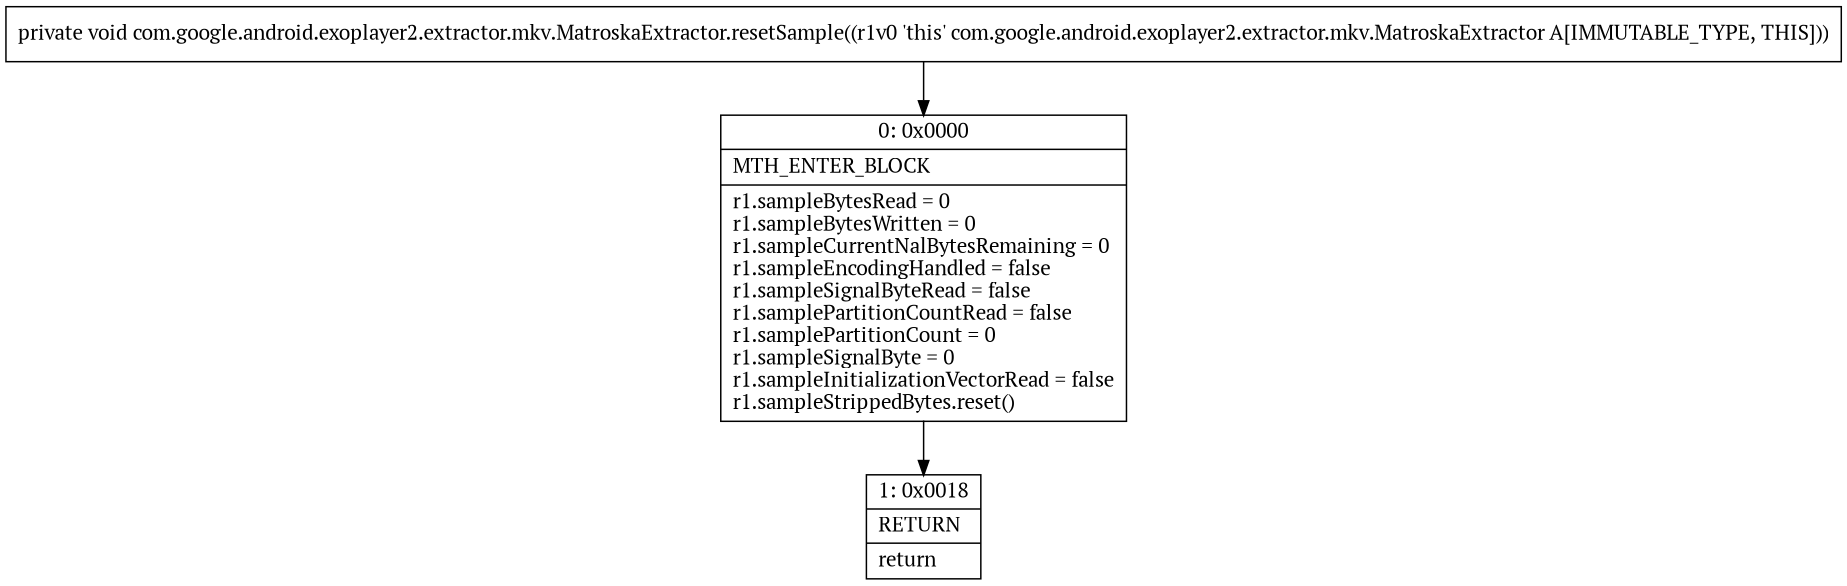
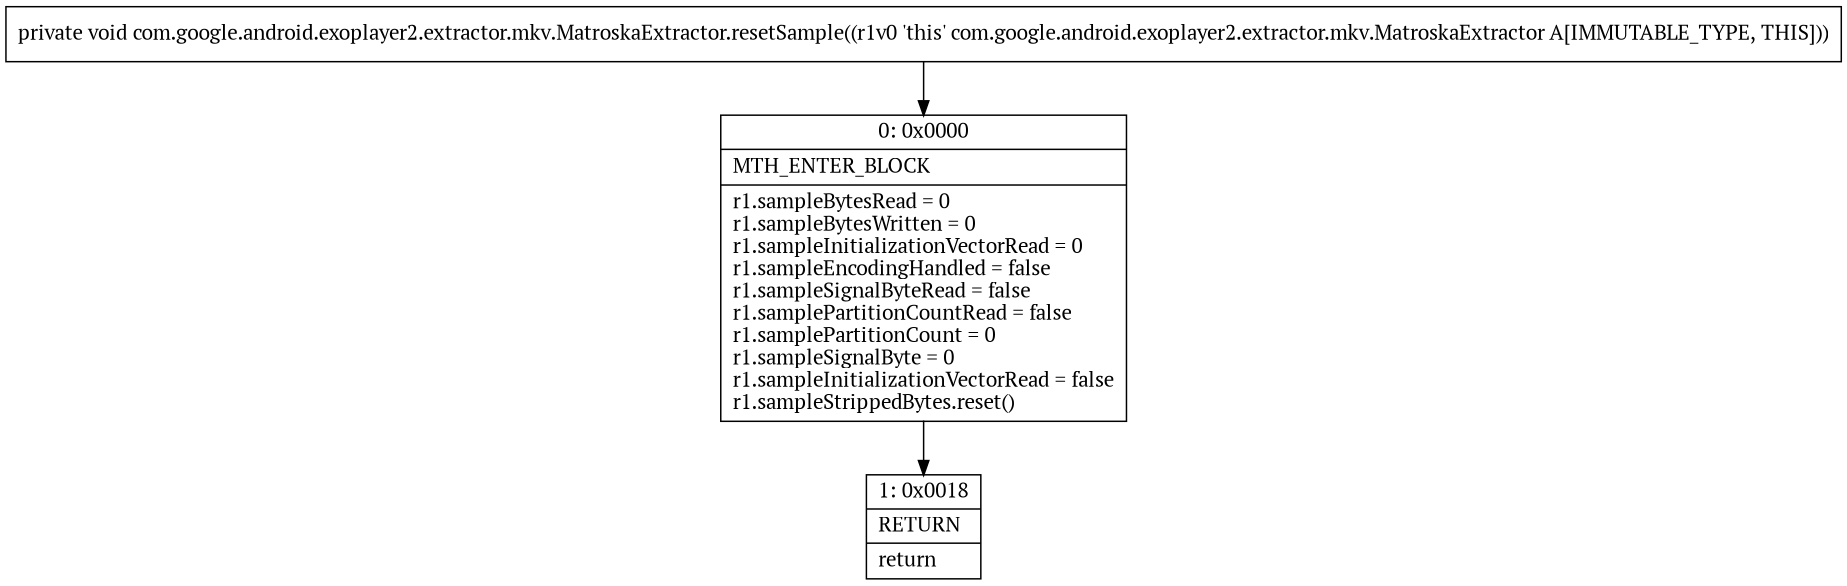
(921, 247) -> (908, 247)
